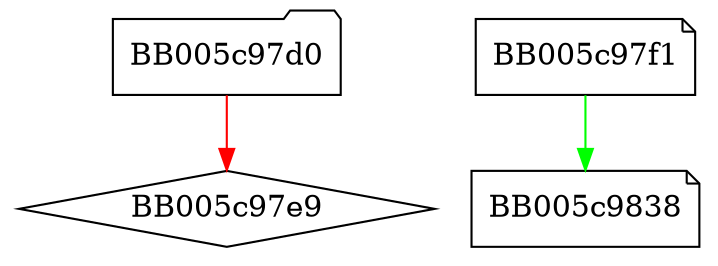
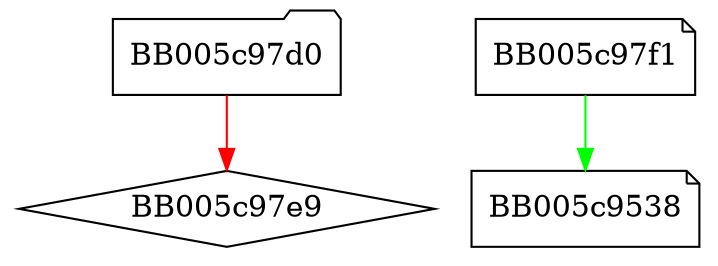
(585, 209) -> (585, 209)
